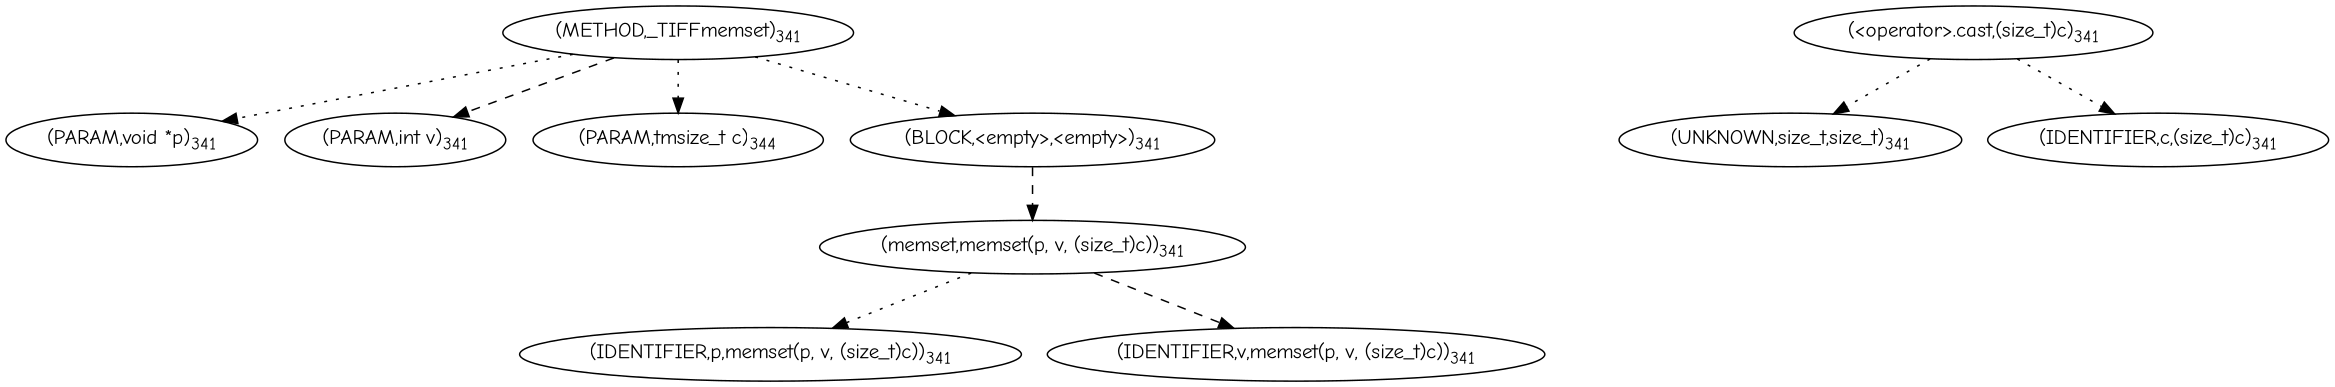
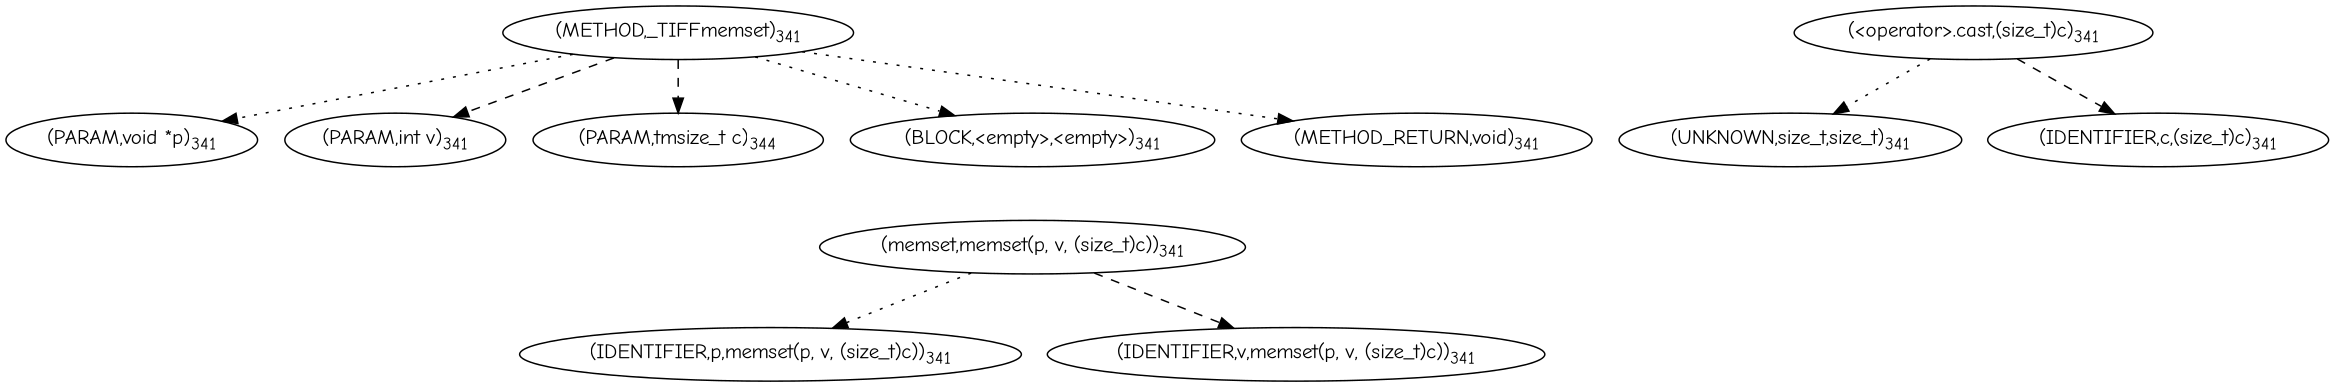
(678, 79) -> (678, 79)
(2059, 83) -> (2059, 83)
none -> (1417, 140)
(1033, 186) -> none
